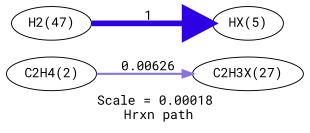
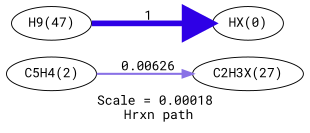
(51, 23) -> (51, 23)
(248, 23) -> (248, 23)
(51, 74) -> (51, 74)
